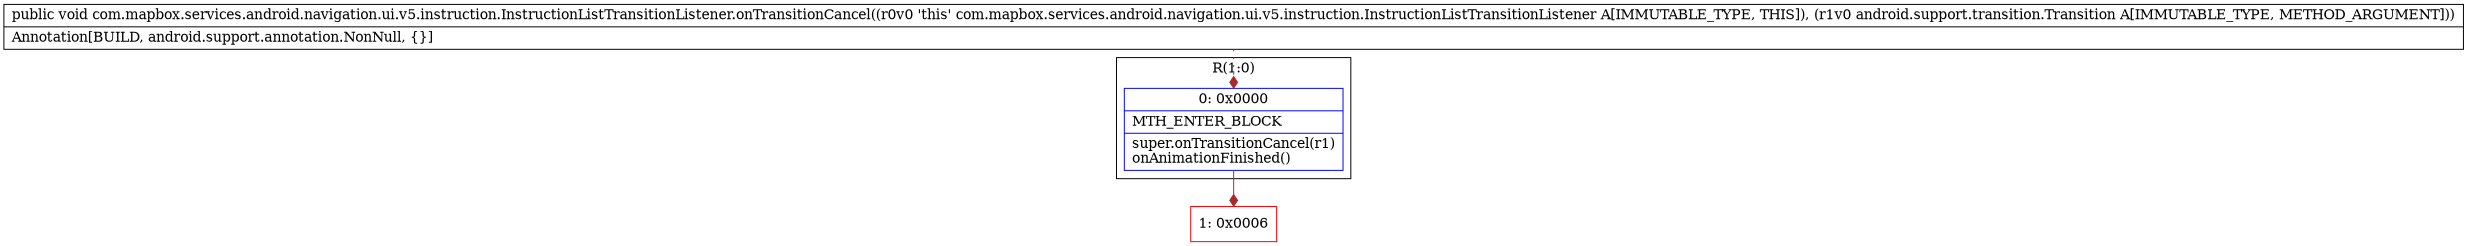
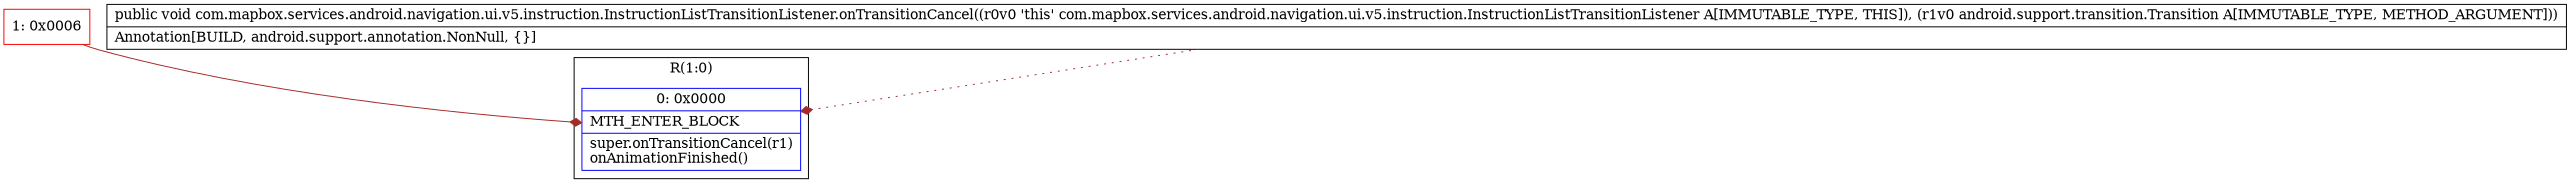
(1234, 185) -> (324, 95)
